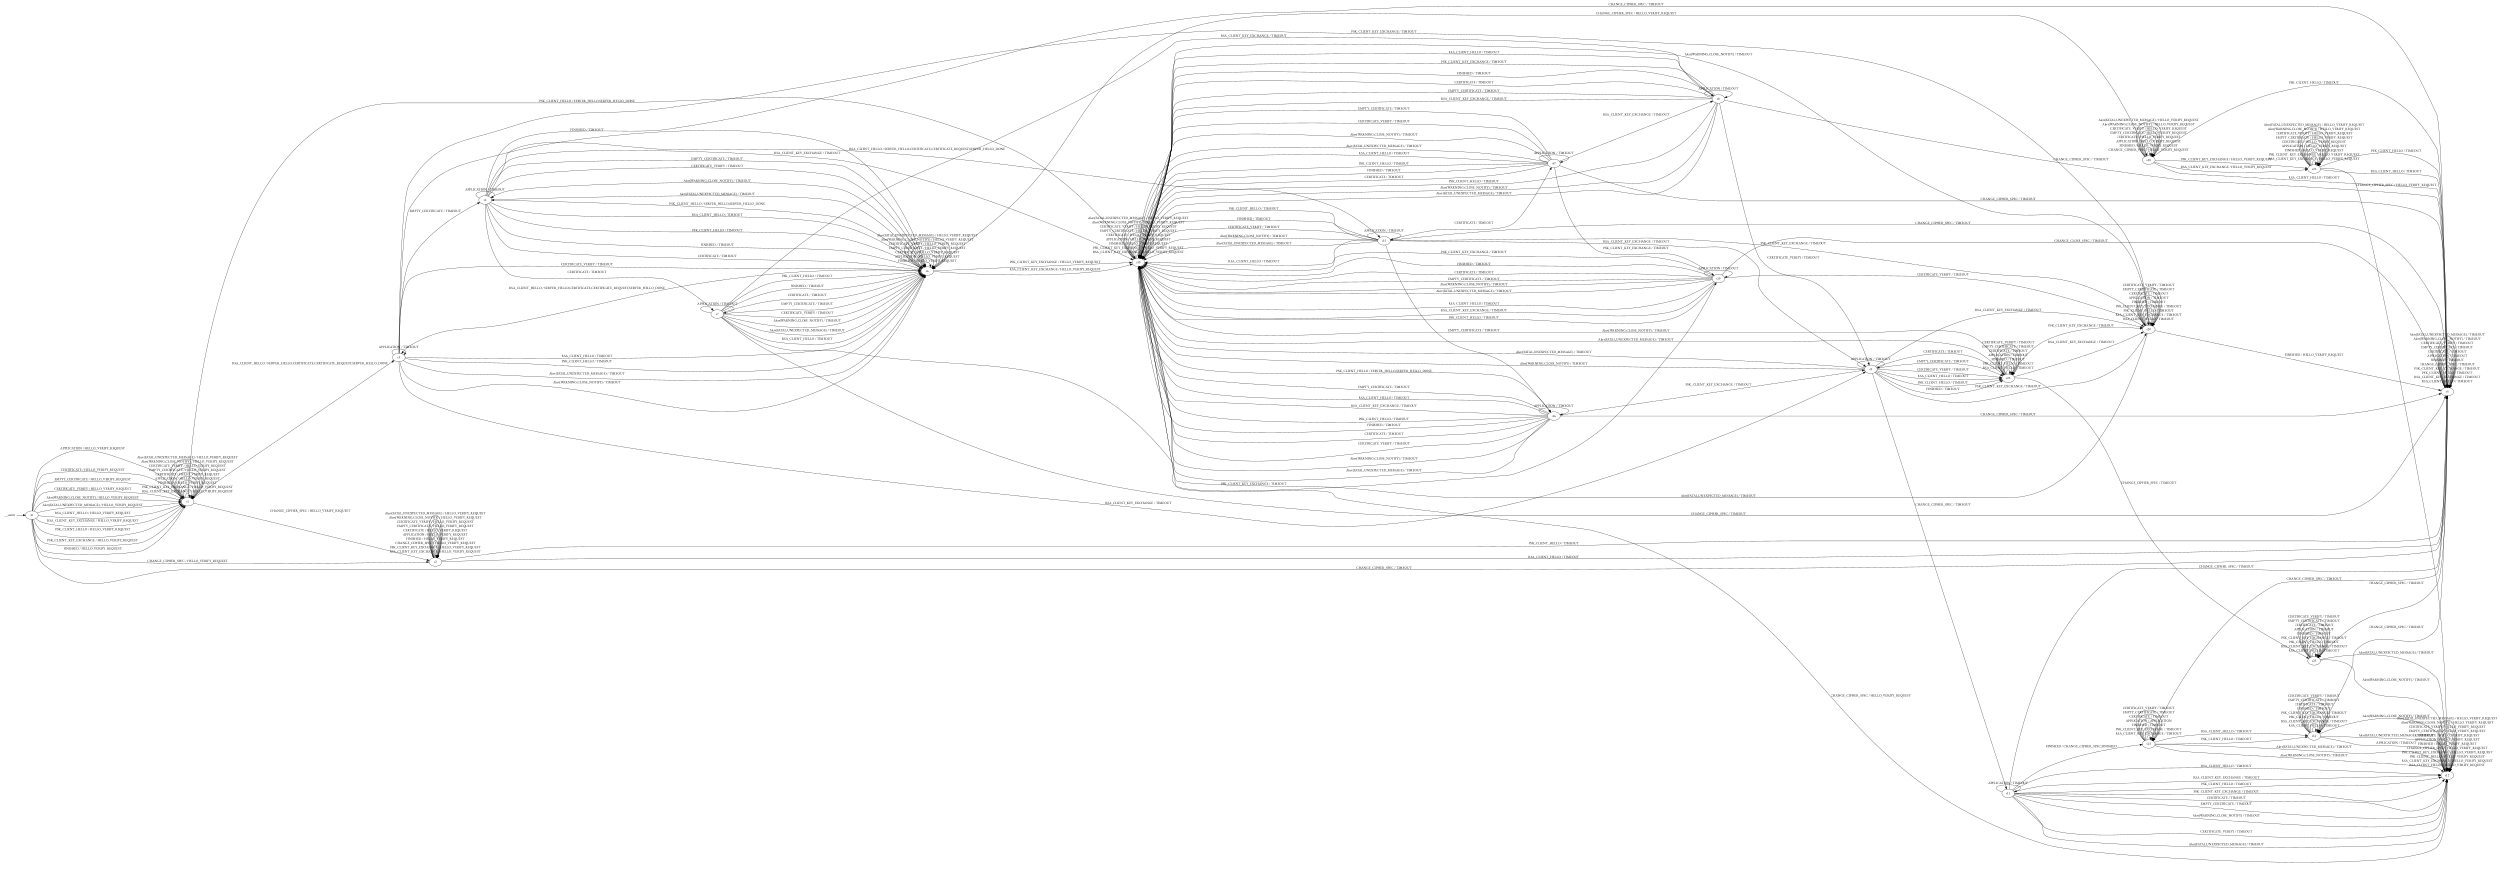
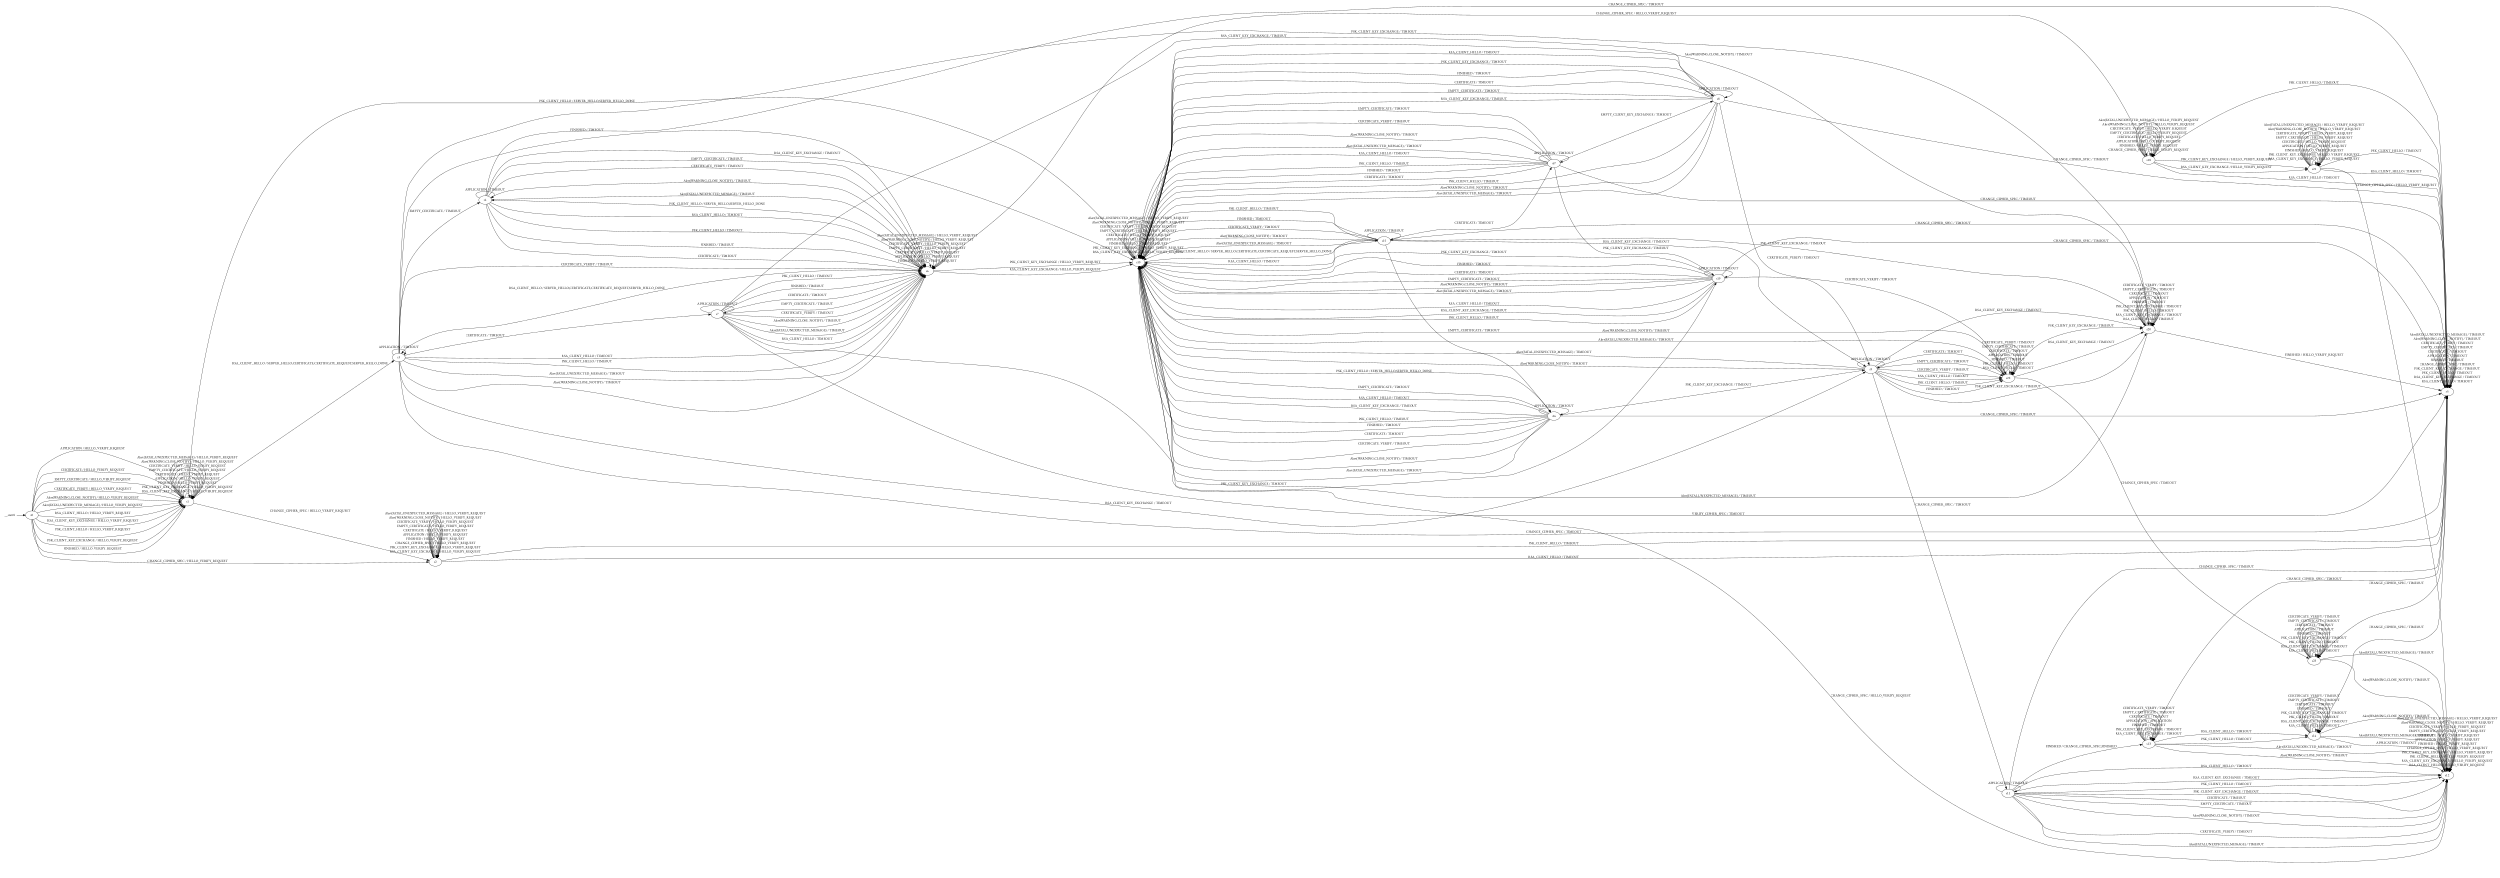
(1636, 115) -> (1636, 115)
(925, 156) -> (1262, 258)
(2081, 241) -> (2081, 241)
(1937, 277) -> (1879, 290)
(577, 279) -> (556, 330)
(1718, 514) -> (1718, 514)
(1290, 570) -> (1445, 535)
